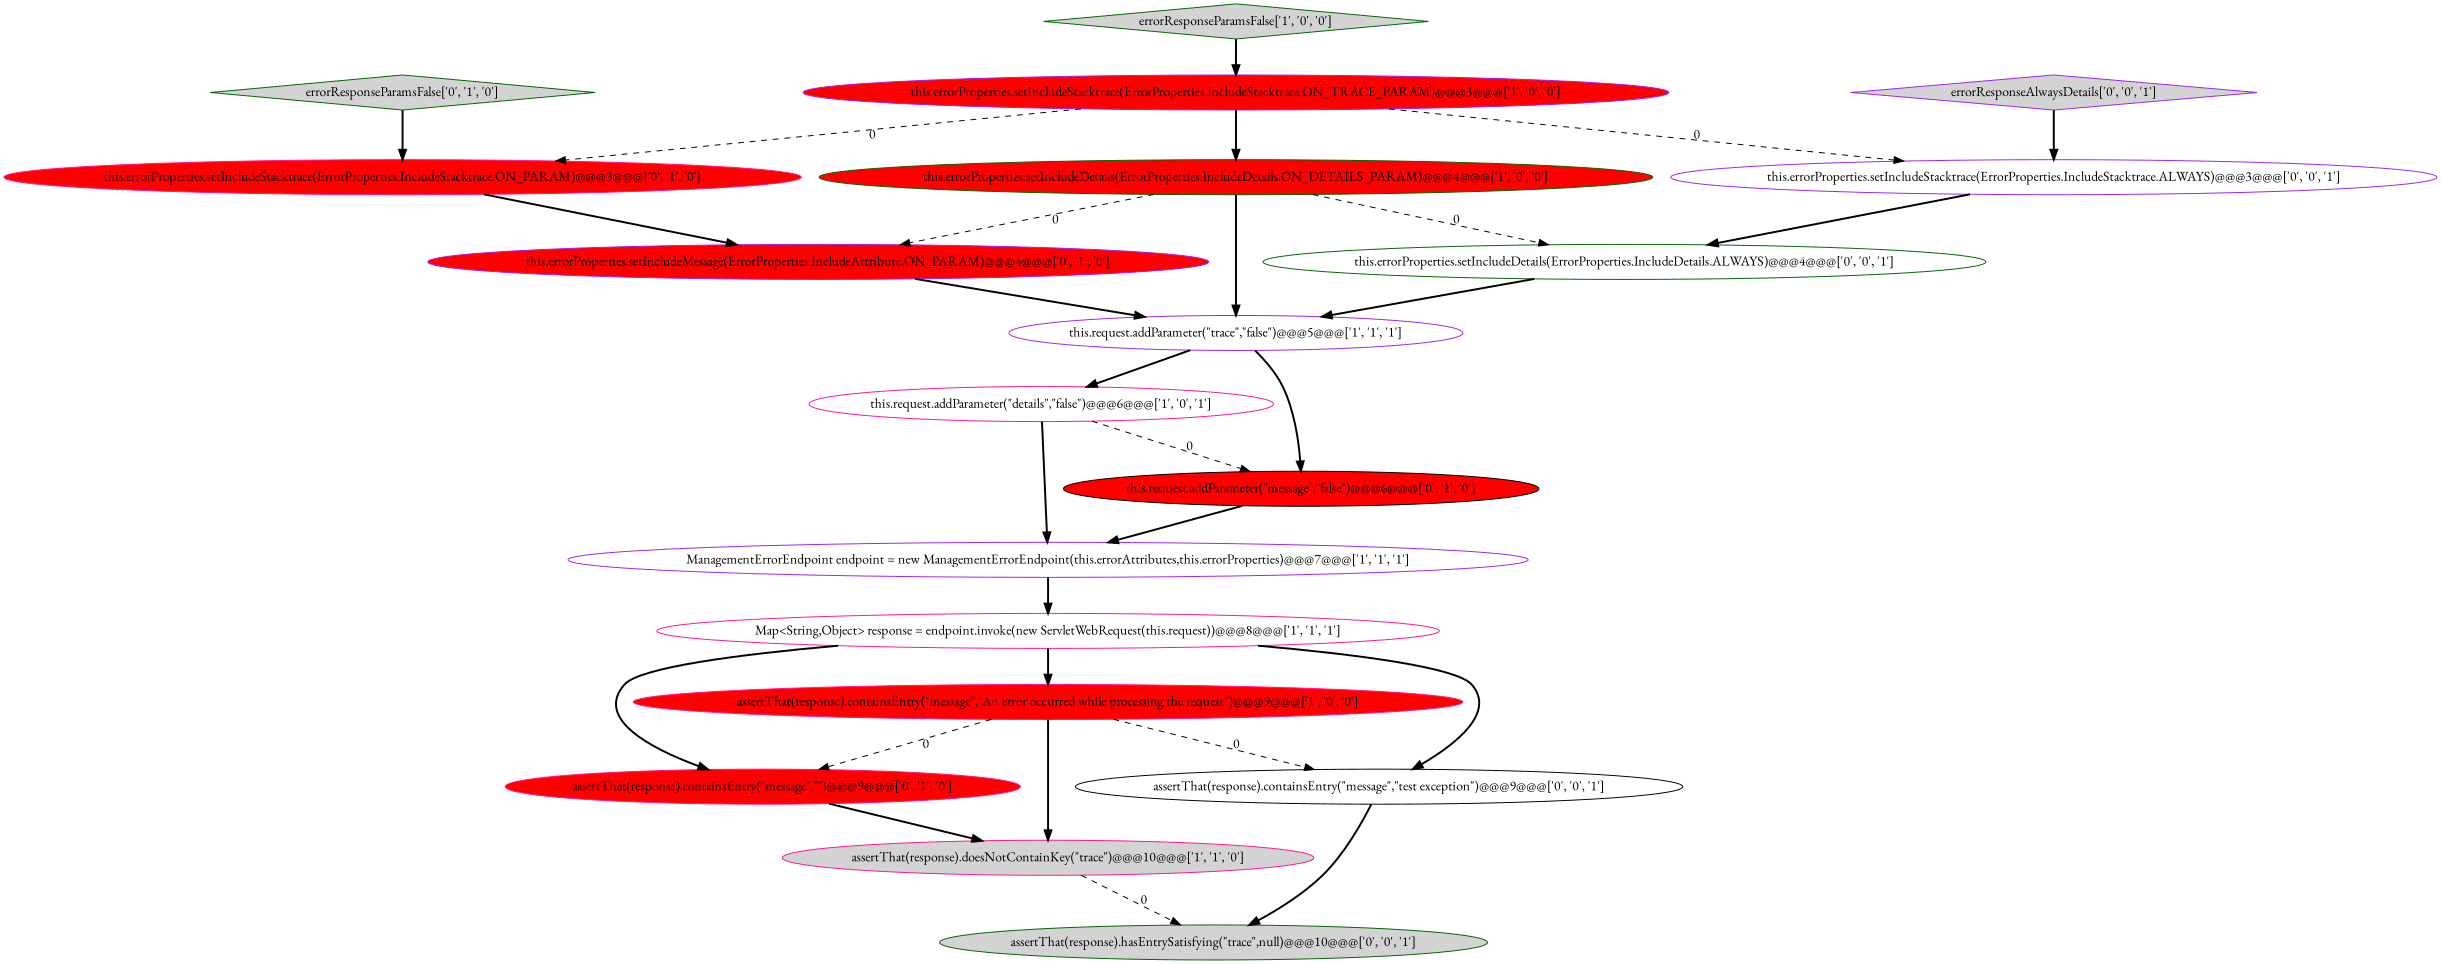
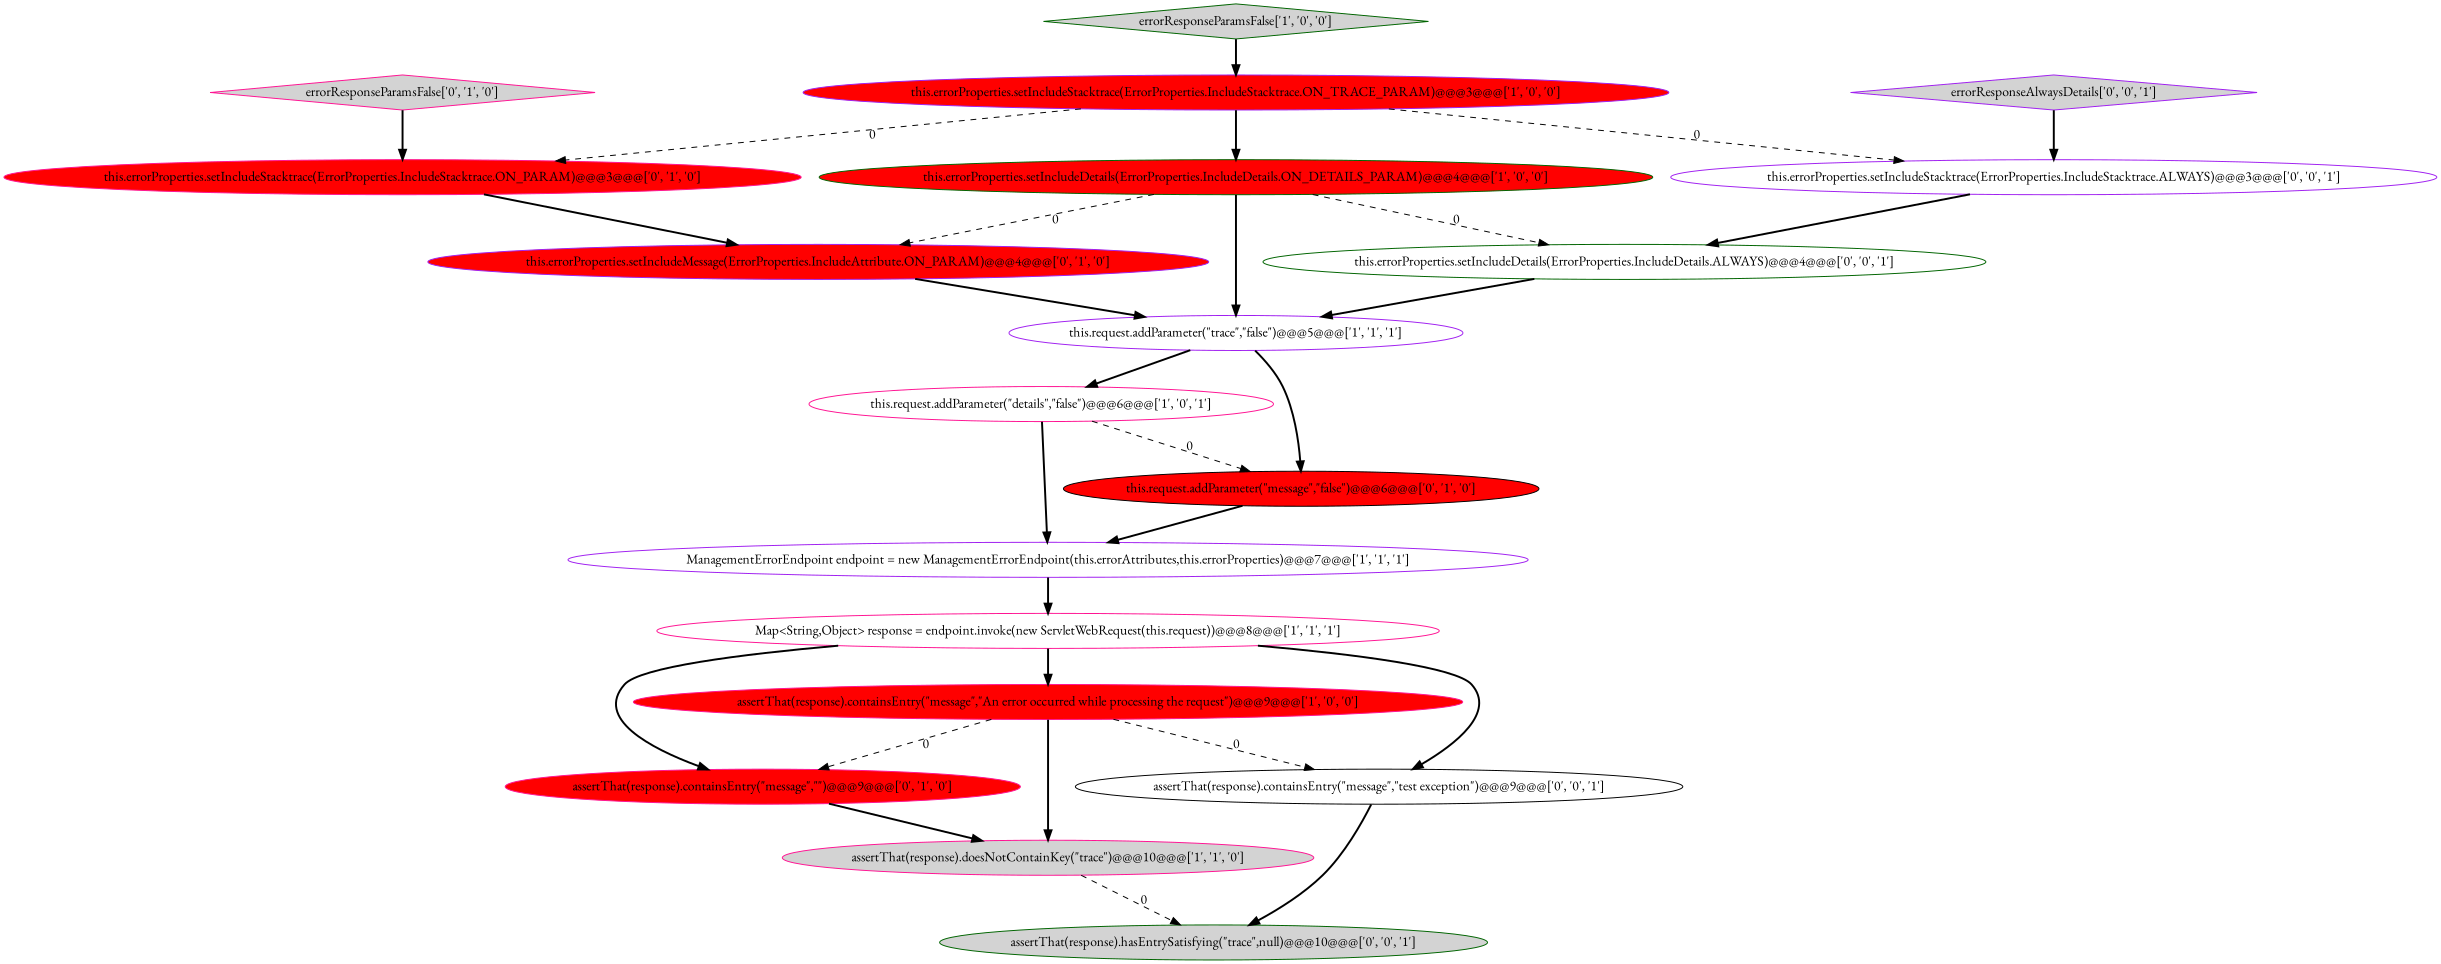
(403, 92) -> (403, 92)
